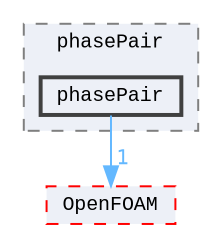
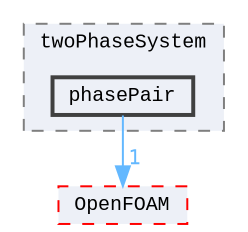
(111, 43) -> (124, 43)
